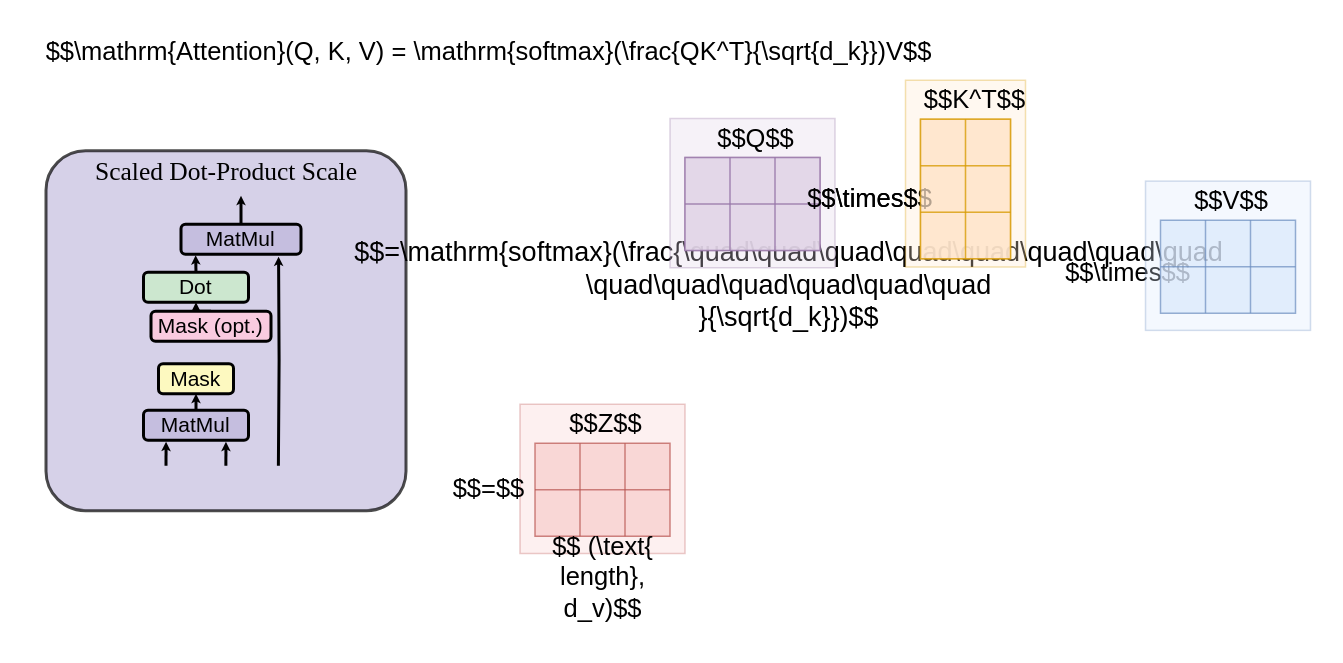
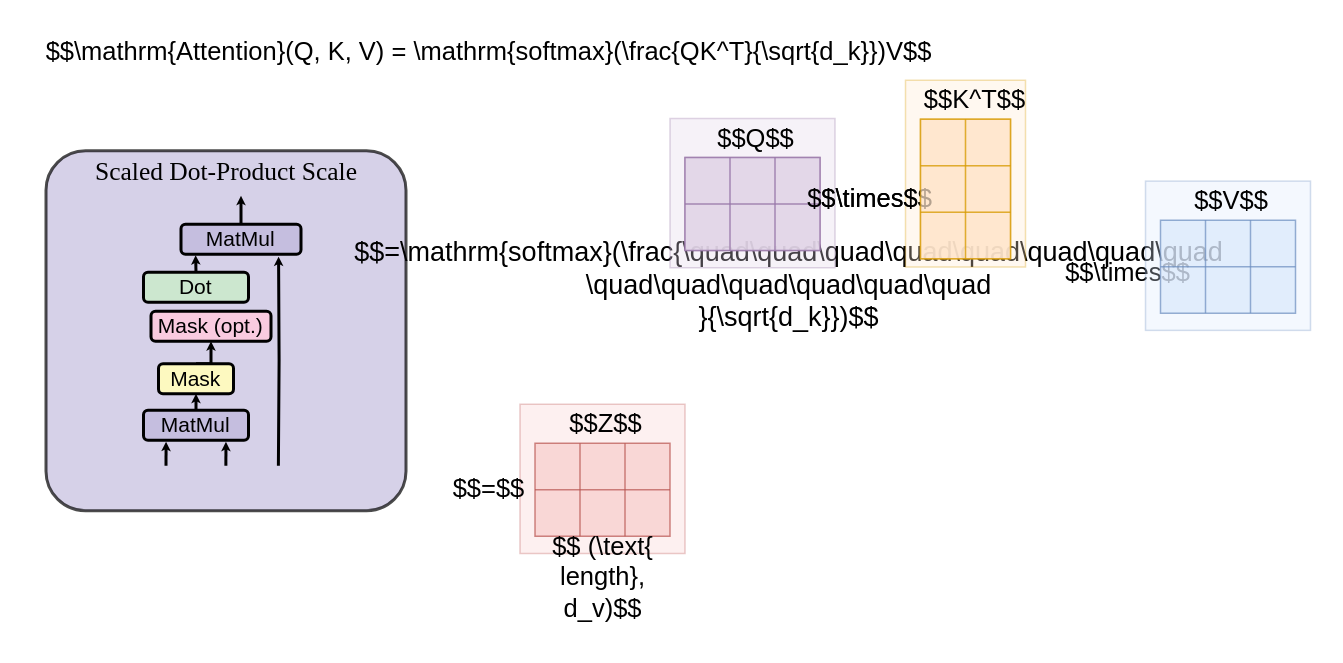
(197, 311) -> none
none -> (211, 355)
